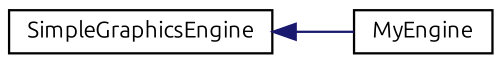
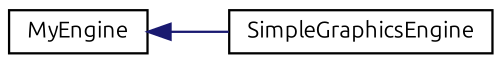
(325, 32) -> (200, 32)
